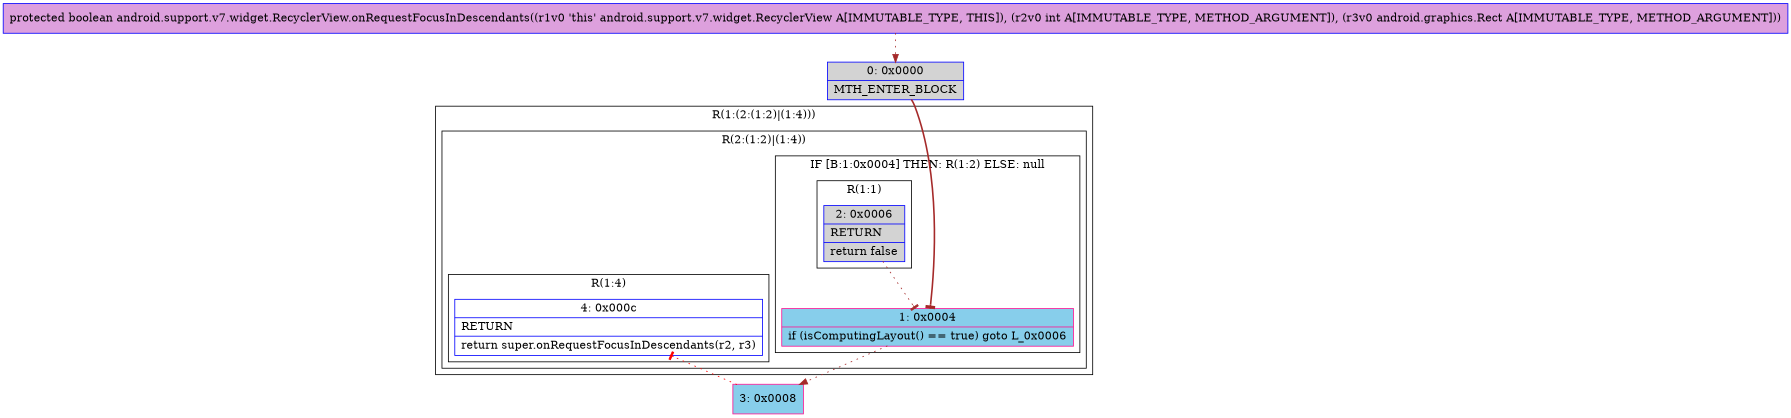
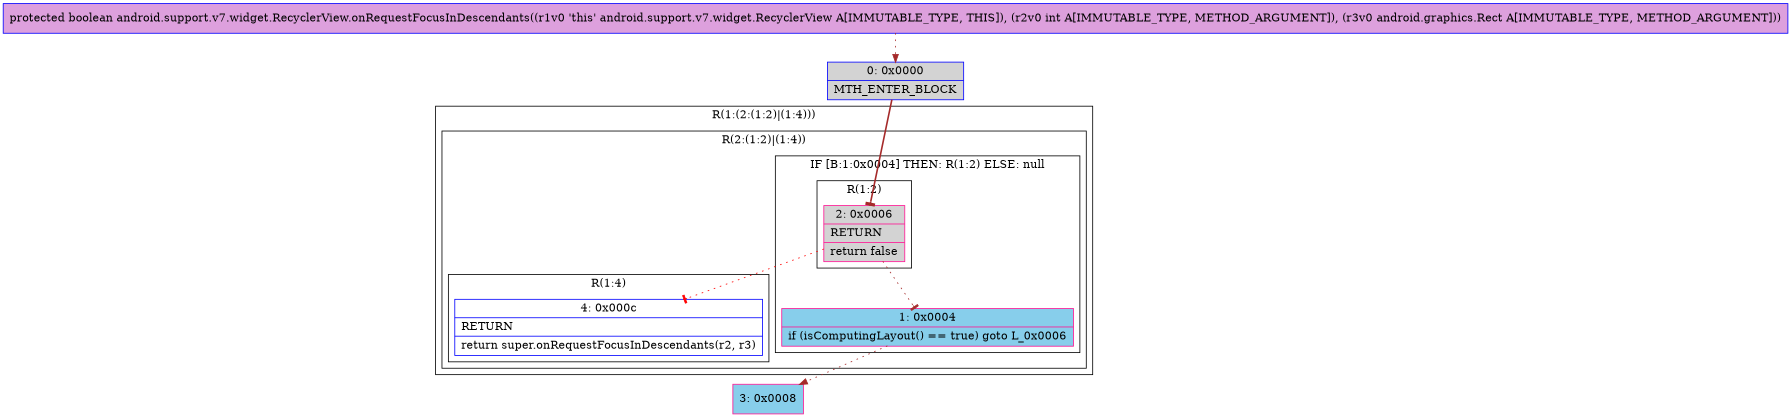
(864, 190) -> (864, 190)
(933, 201) -> (881, 151)
(864, 234) -> (864, 234)
(705, 371) -> (769, 269)
